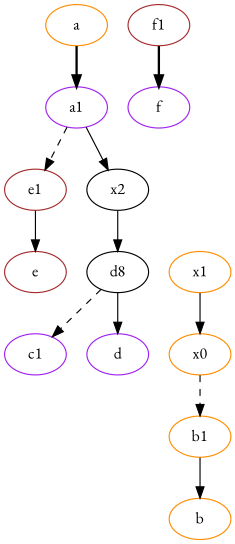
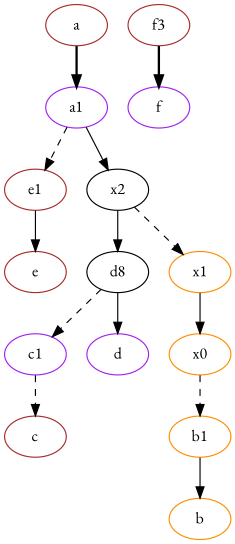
(77, 25) -> (77, 25)
(159, 25) -> (159, 25)
none -> (155, 227)
none -> (35, 437)
